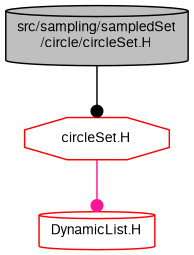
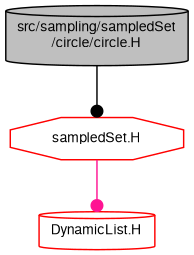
(97, 36) -> (97, 36)
(97, 139) -> (97, 139)
